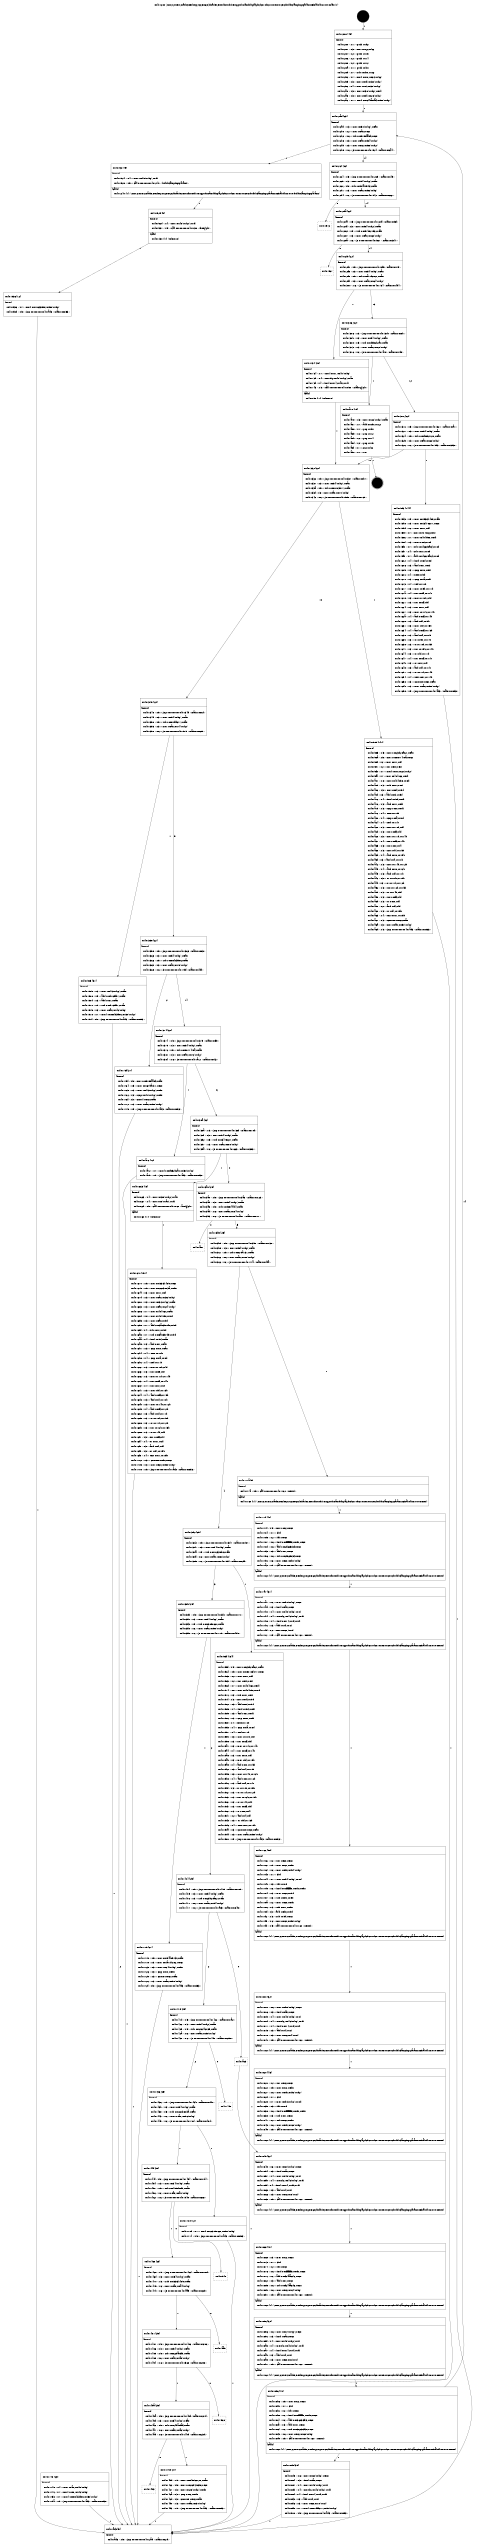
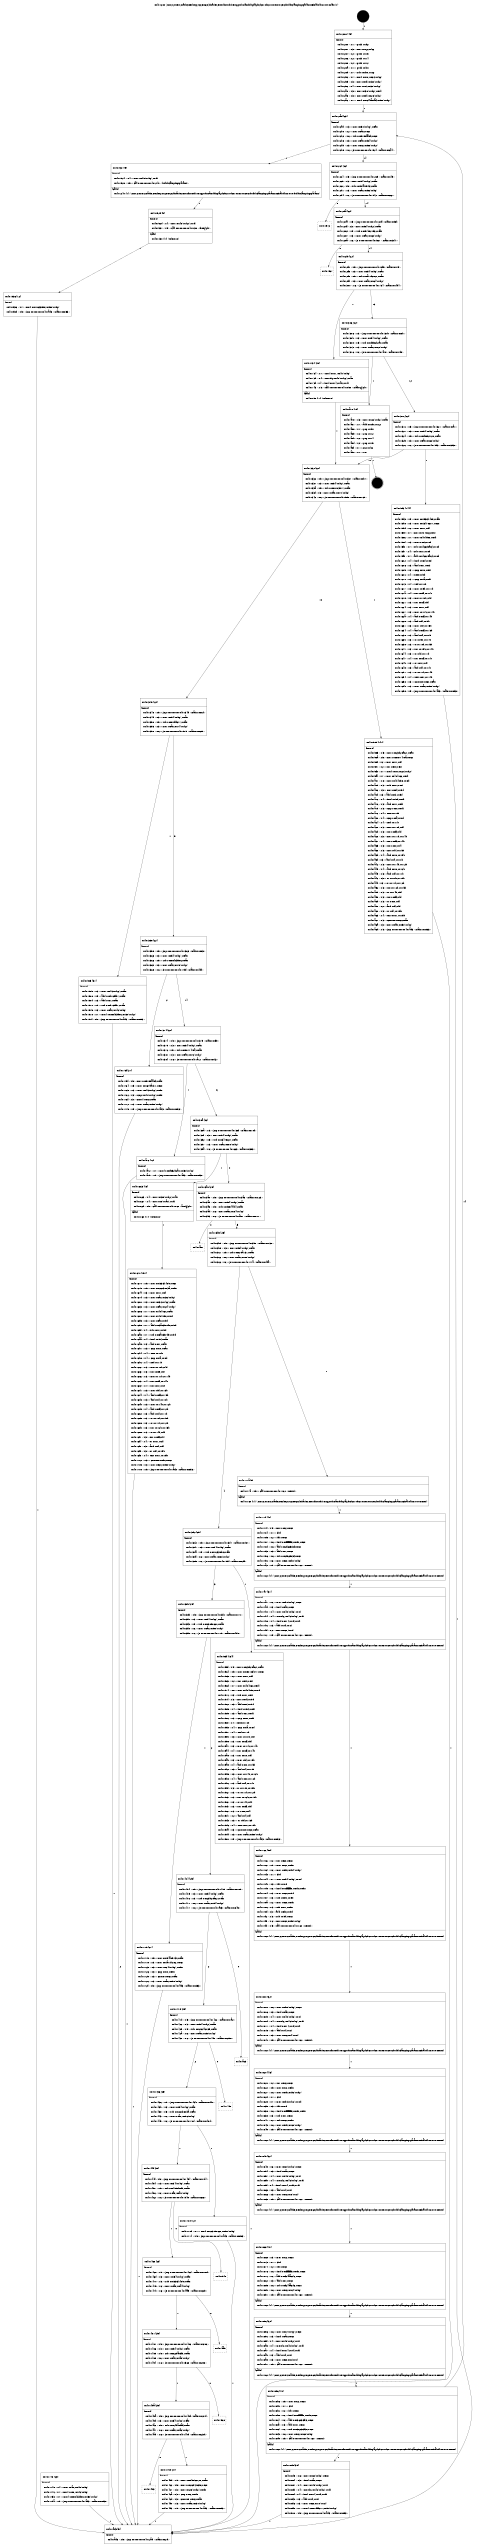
(238, 2111) -> (350, 2148)
